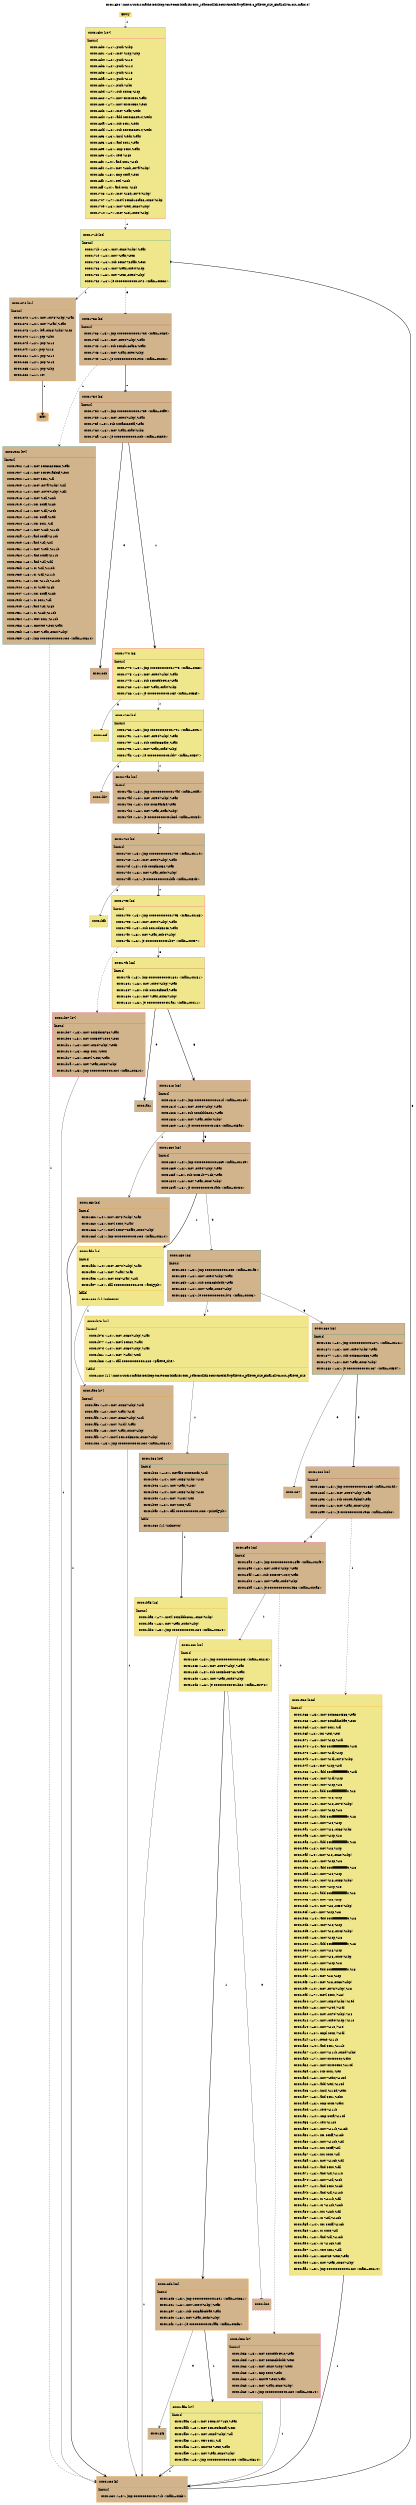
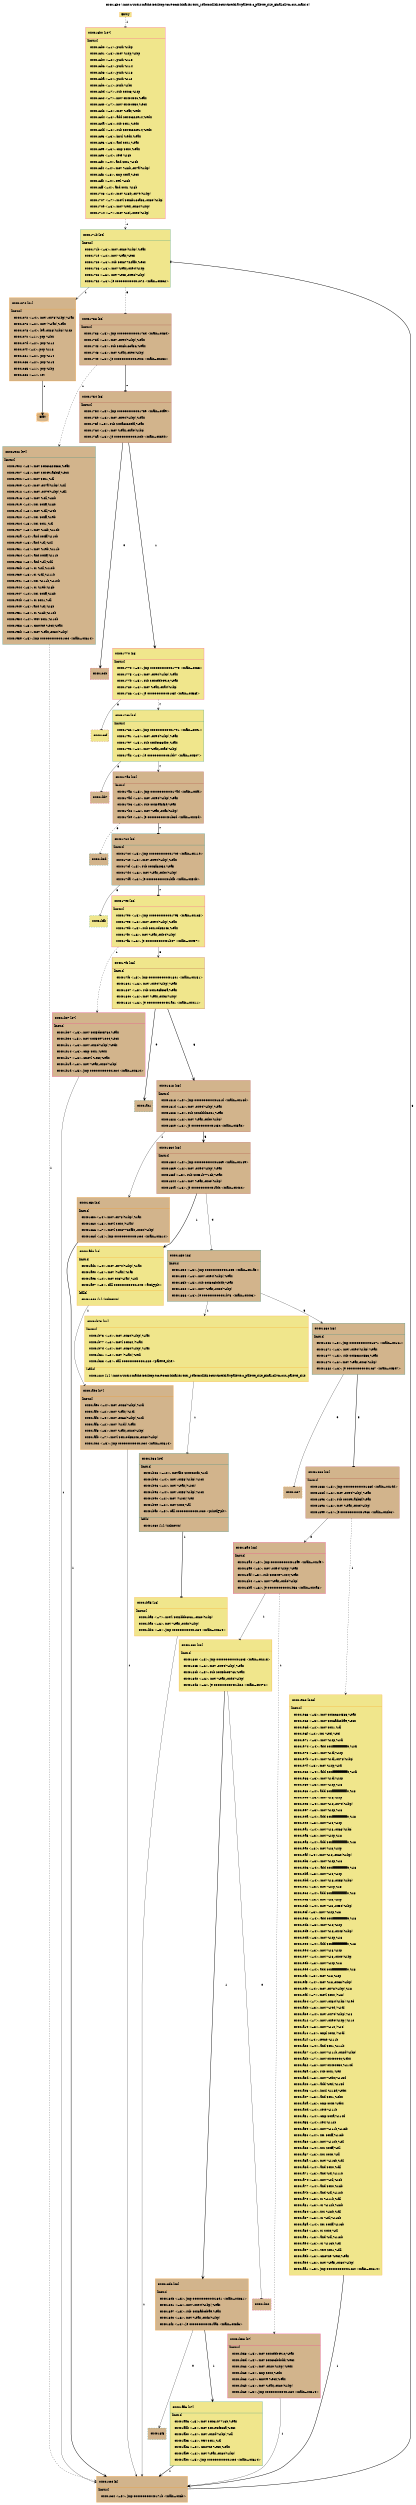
none -> (99, 859)
